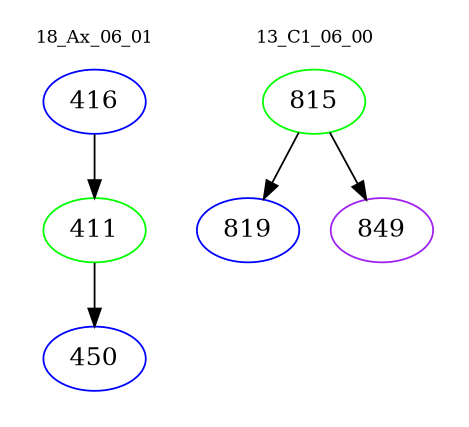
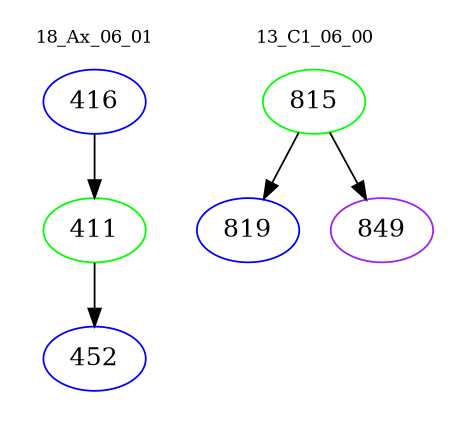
(95, 359) -> (95, 359)
